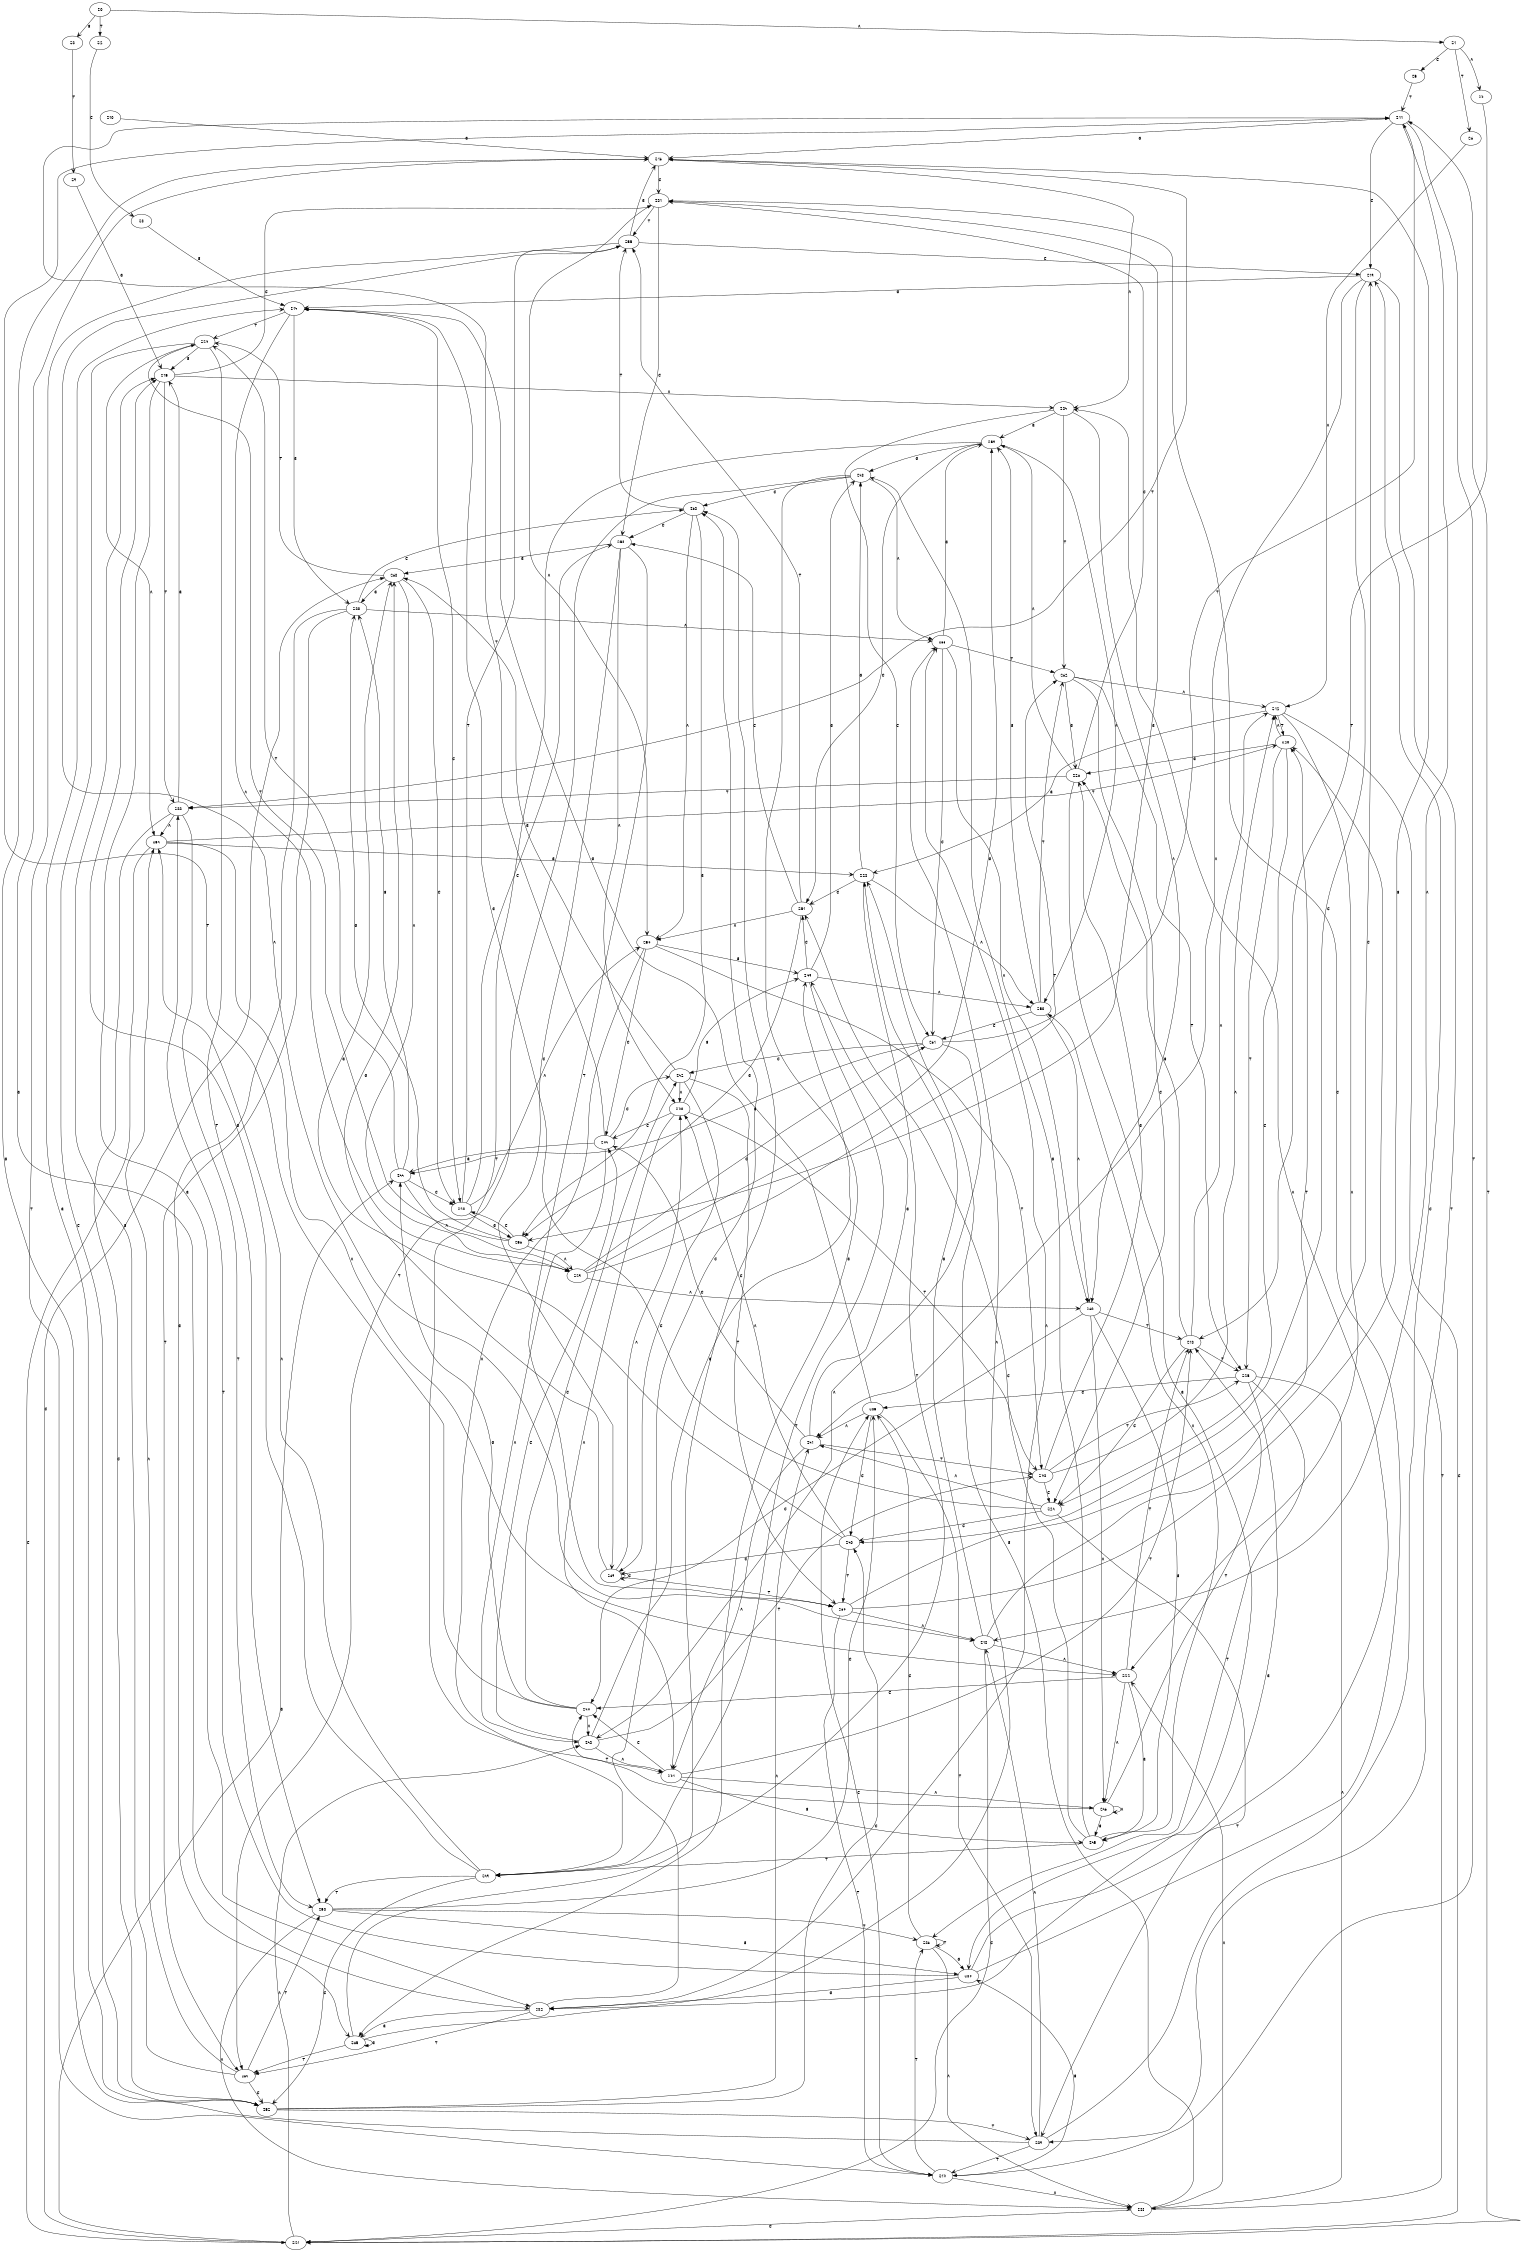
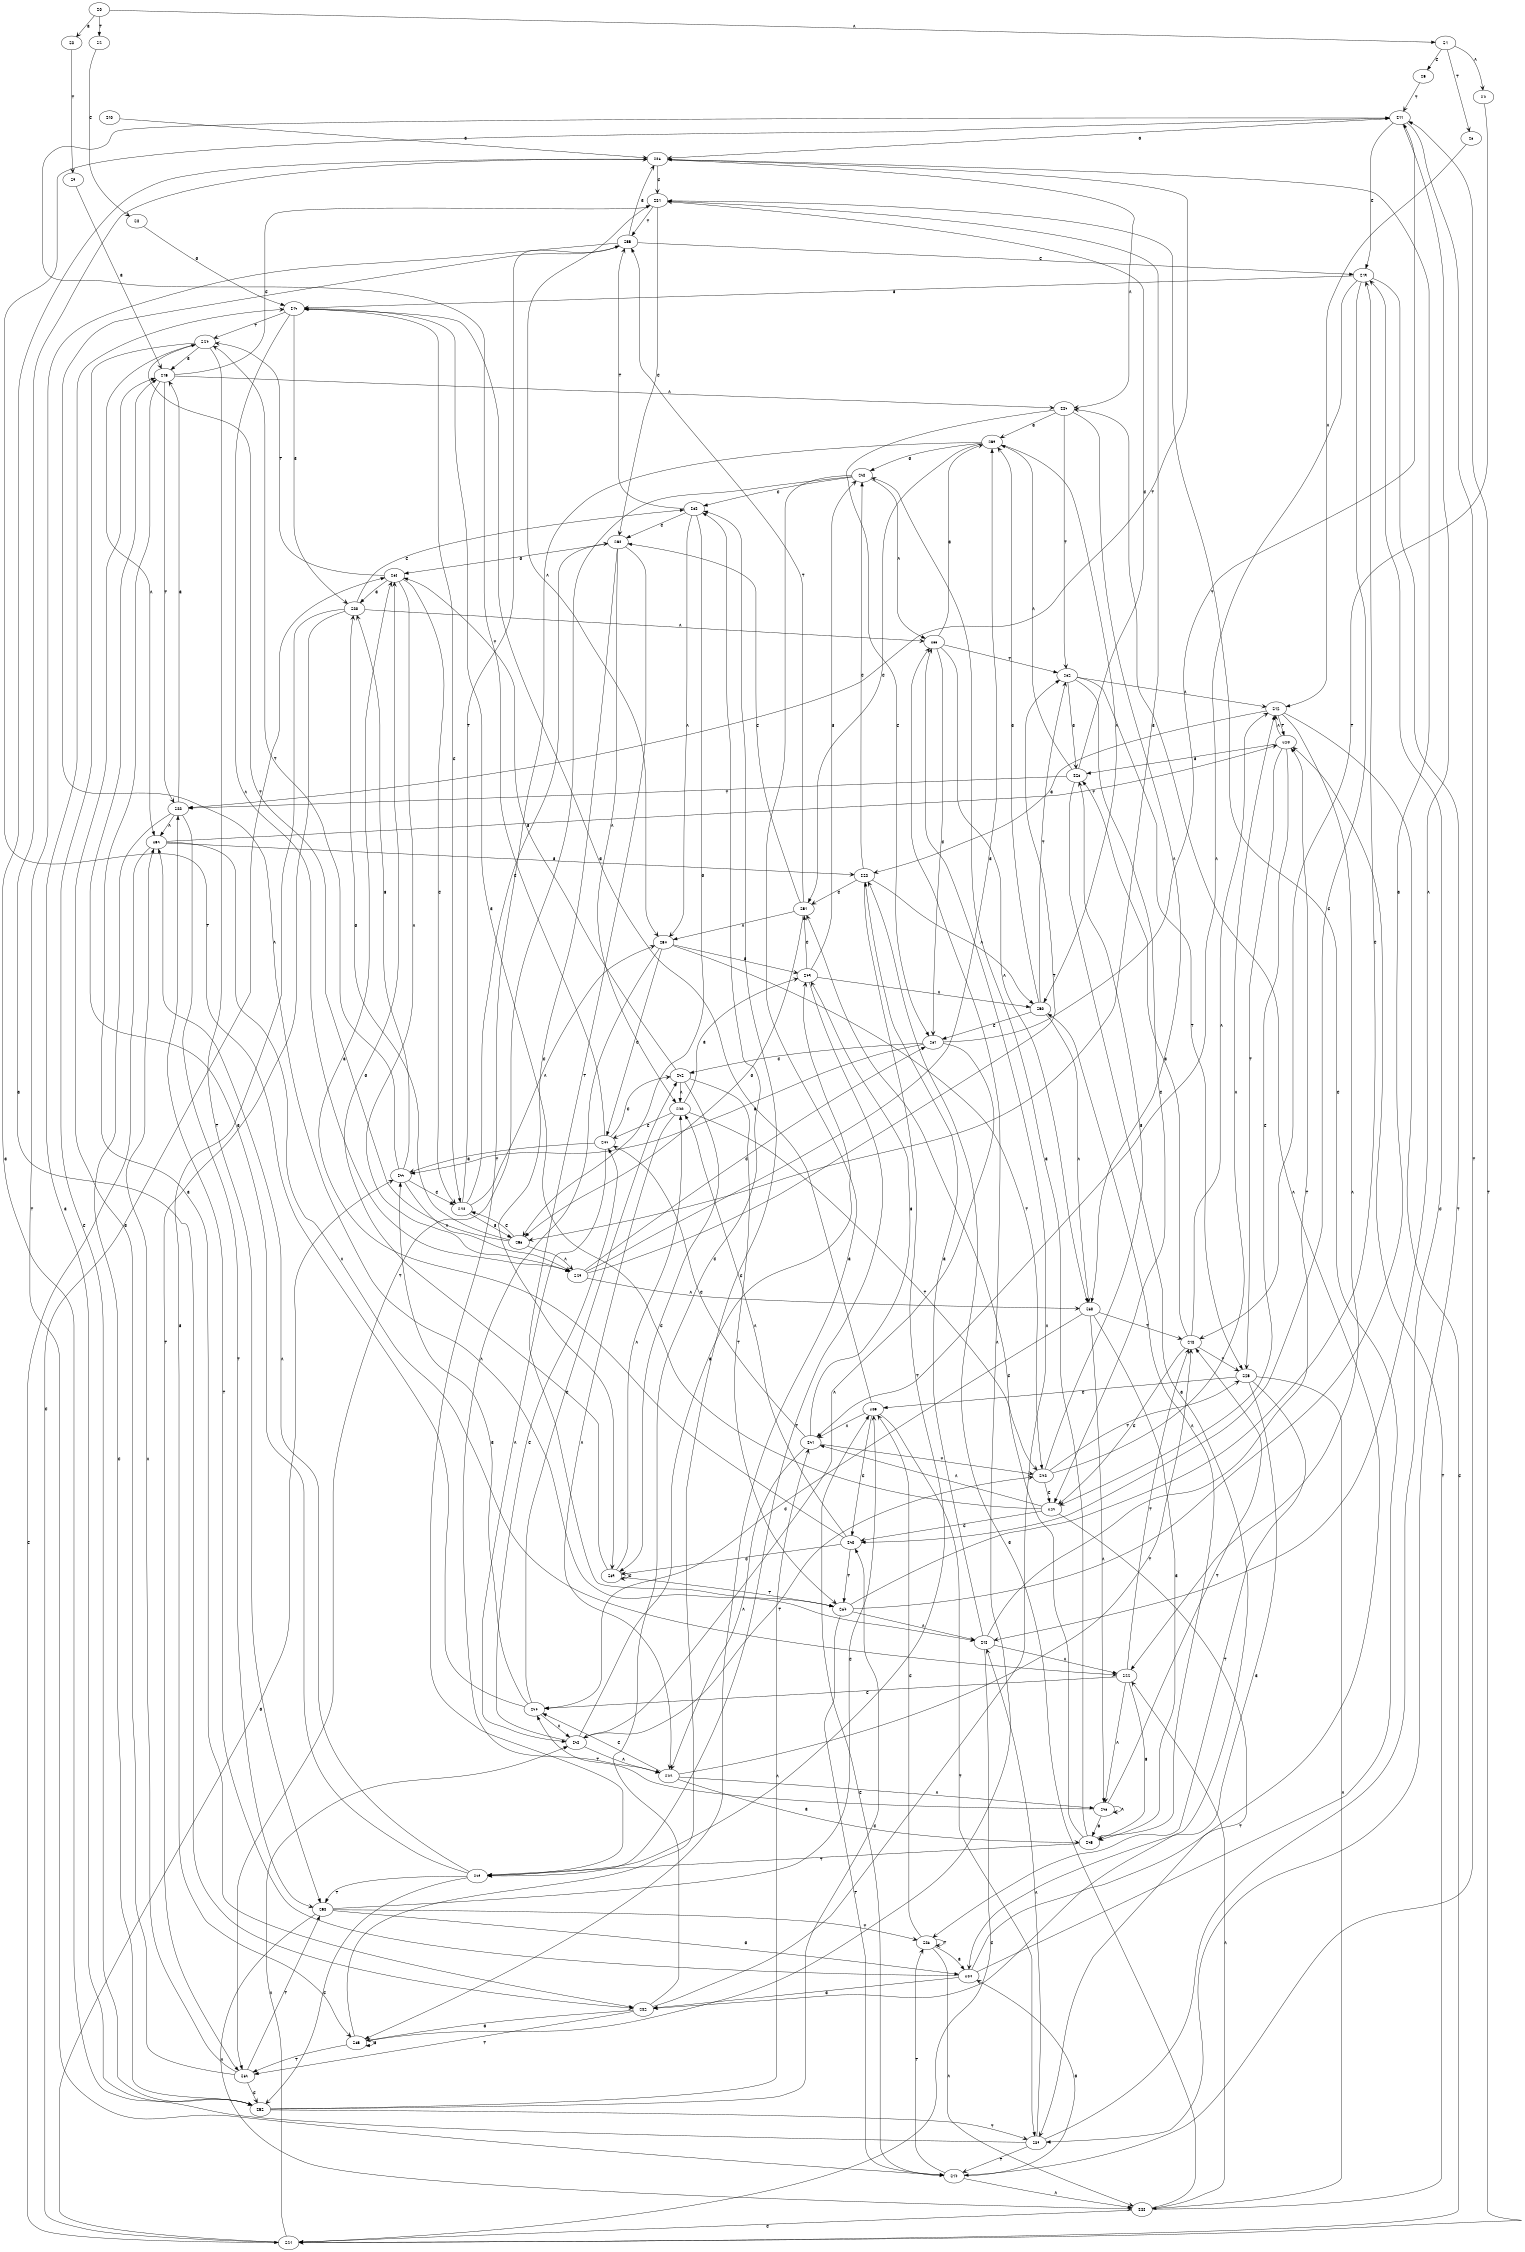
(659, 159) -> (657, 159)
(861, 675) -> (863, 675)
(671, 1776) -> (669, 1776)
